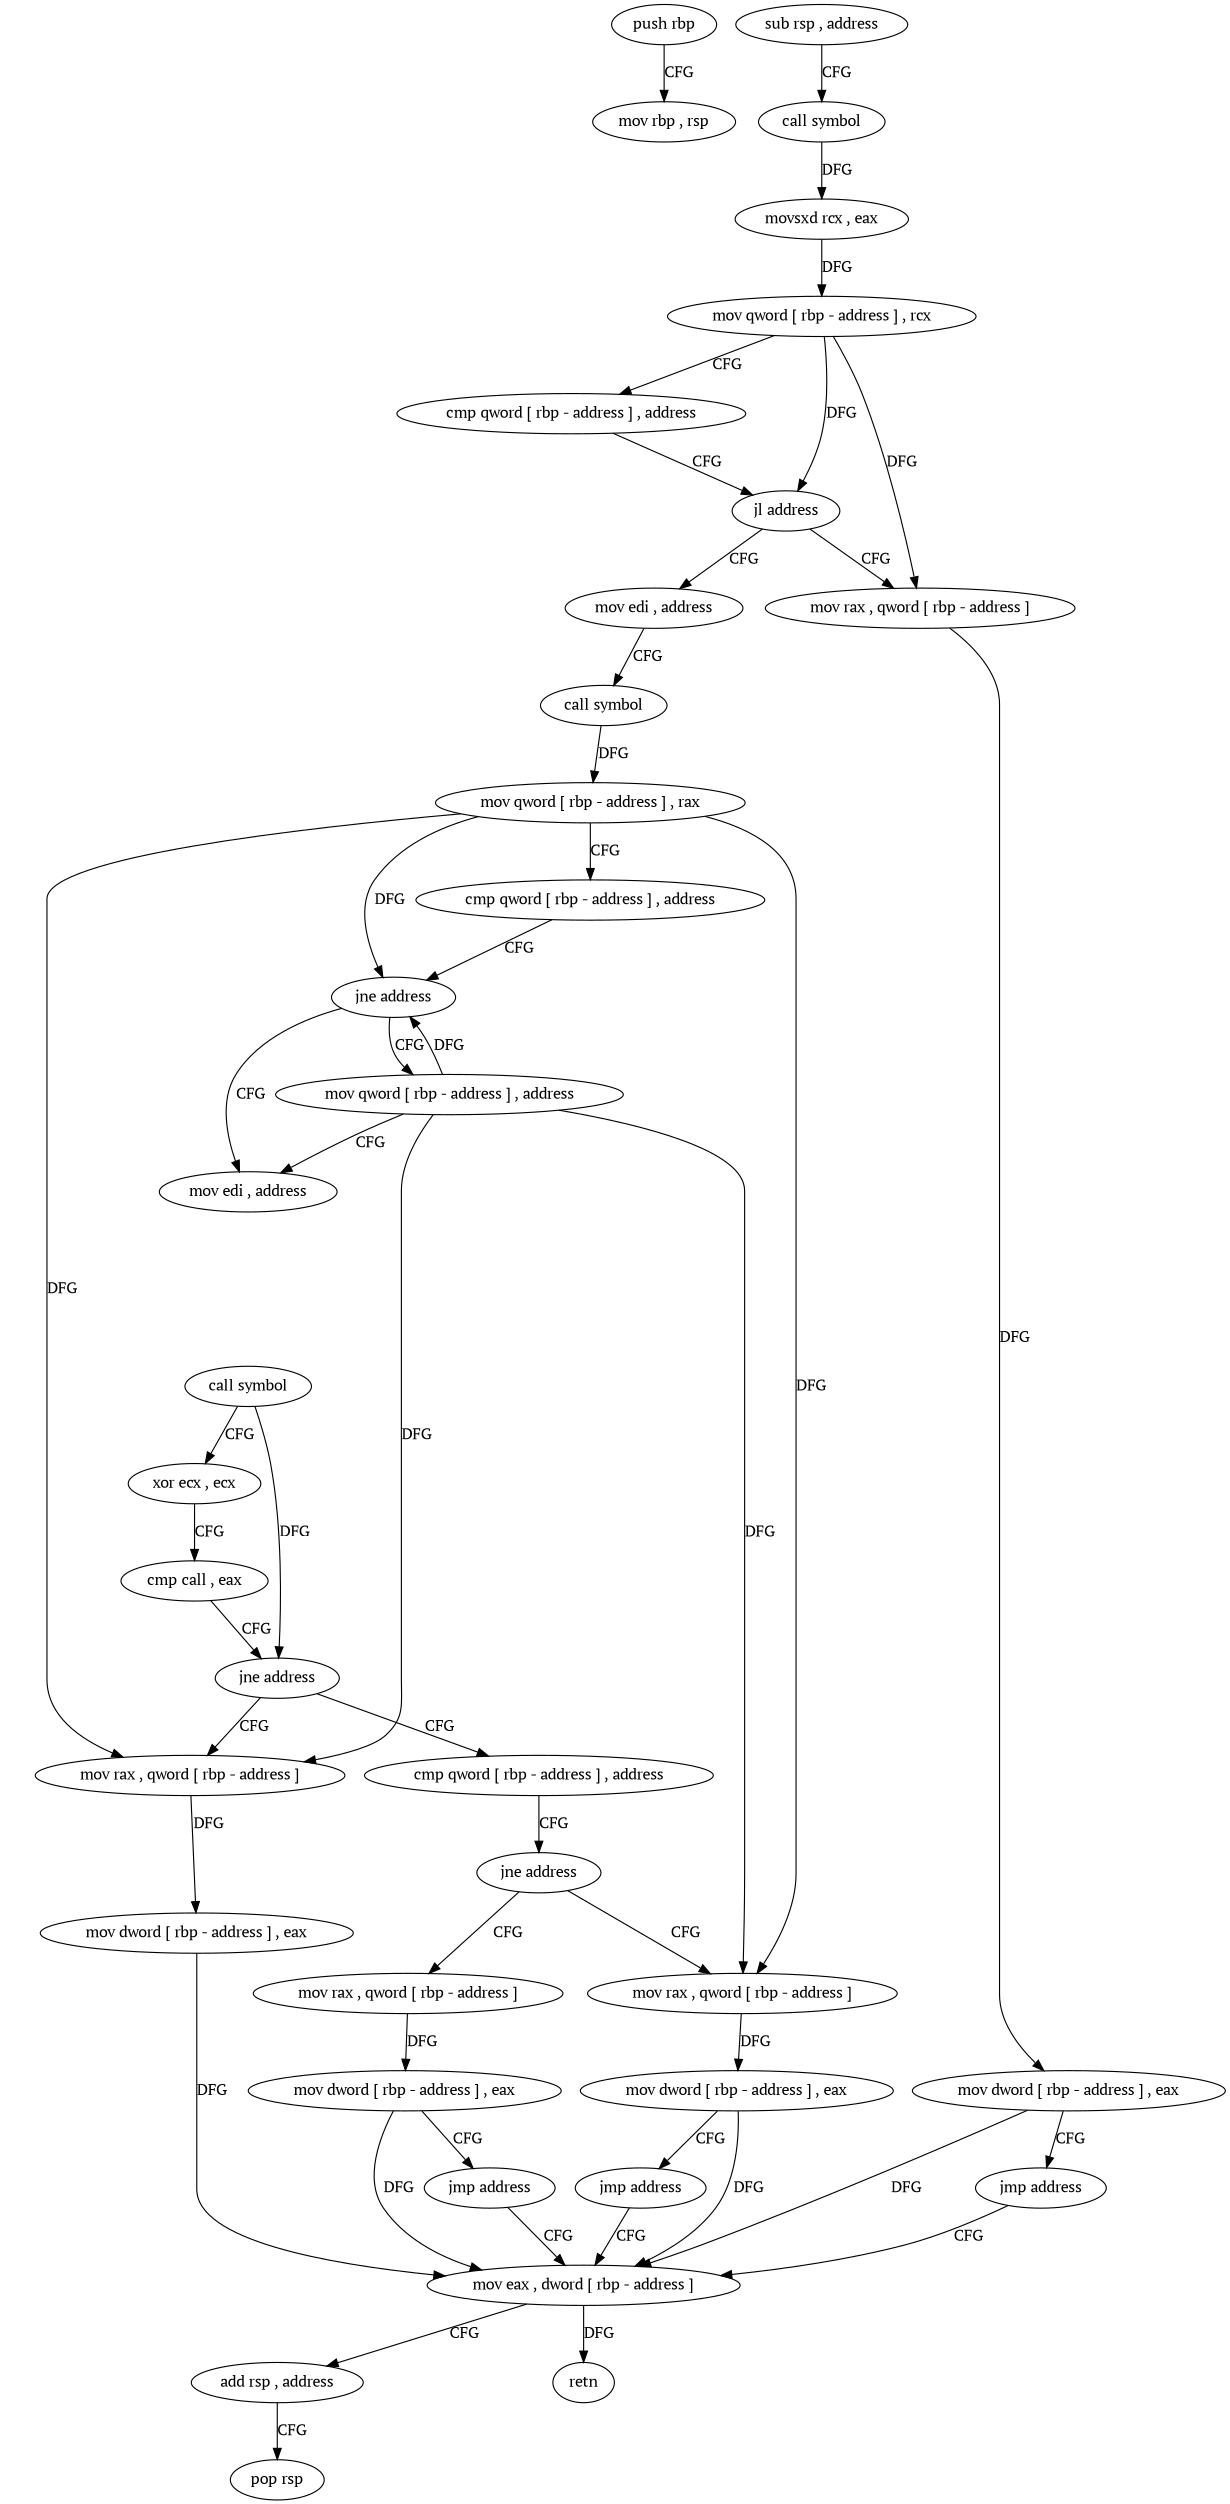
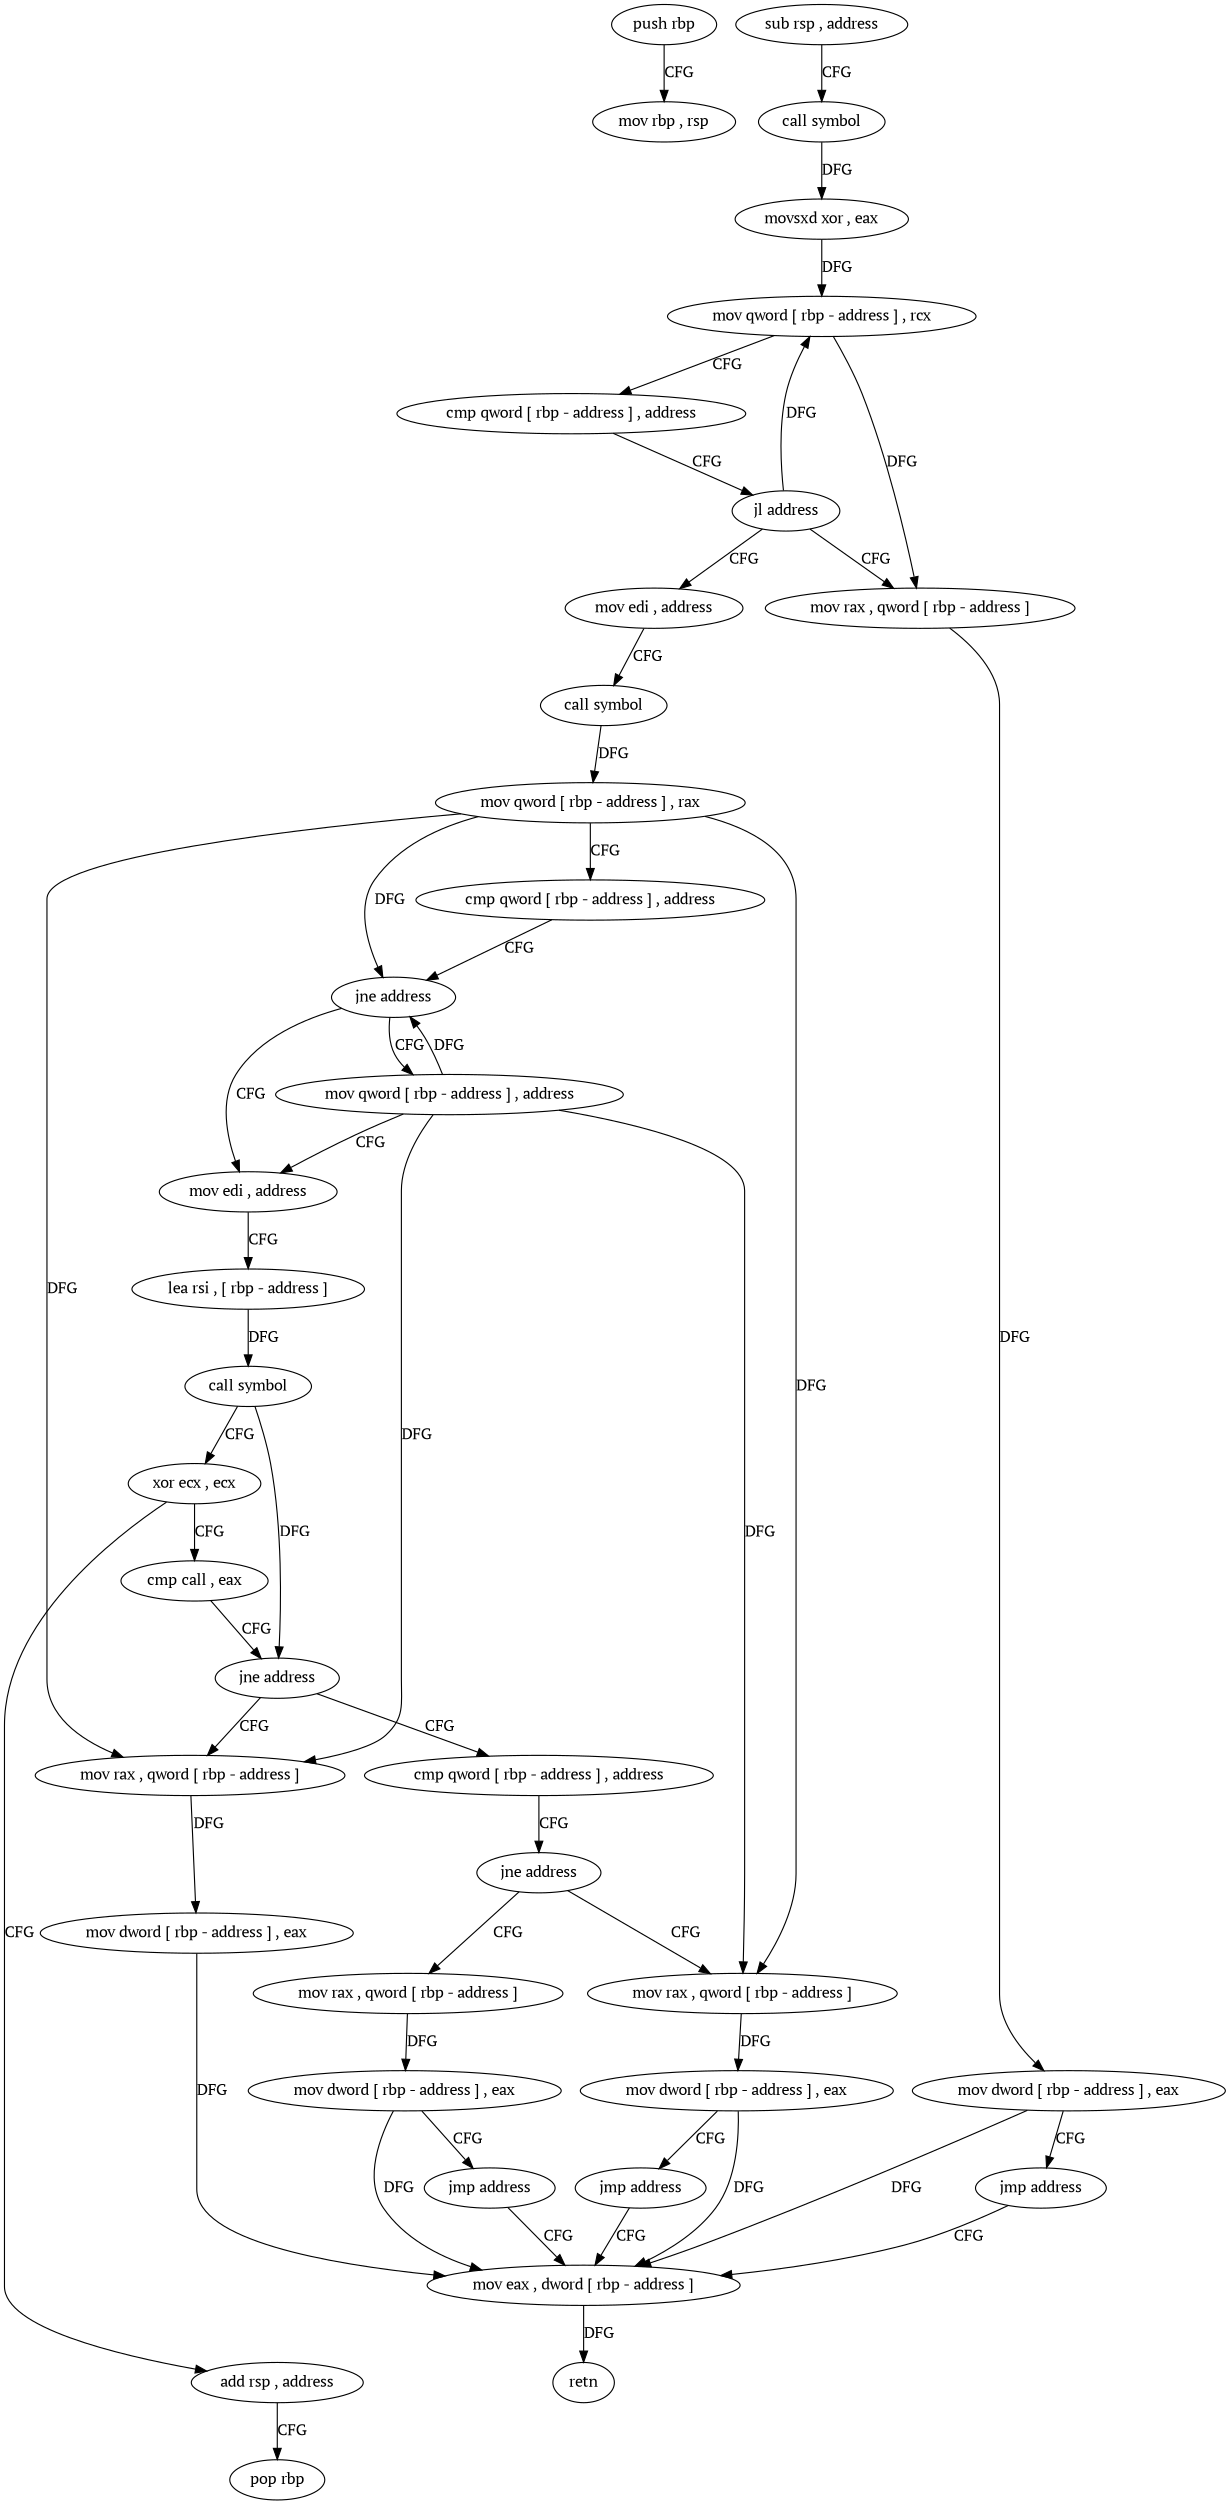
(822, 219) -> (822, 219)
(825, 411) -> (782, 417)
none -> (248, 1289)
(432, 2333) -> (4, 1971)
(277, 2480) -> (277, 2480)
